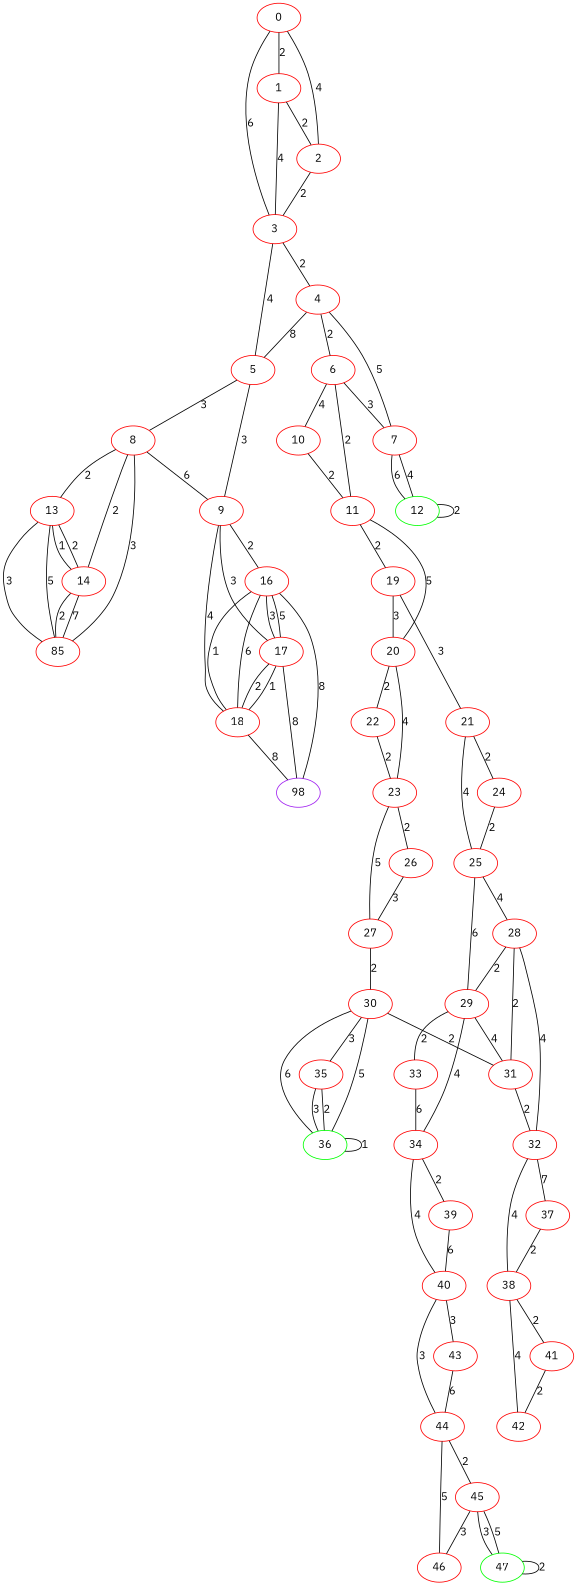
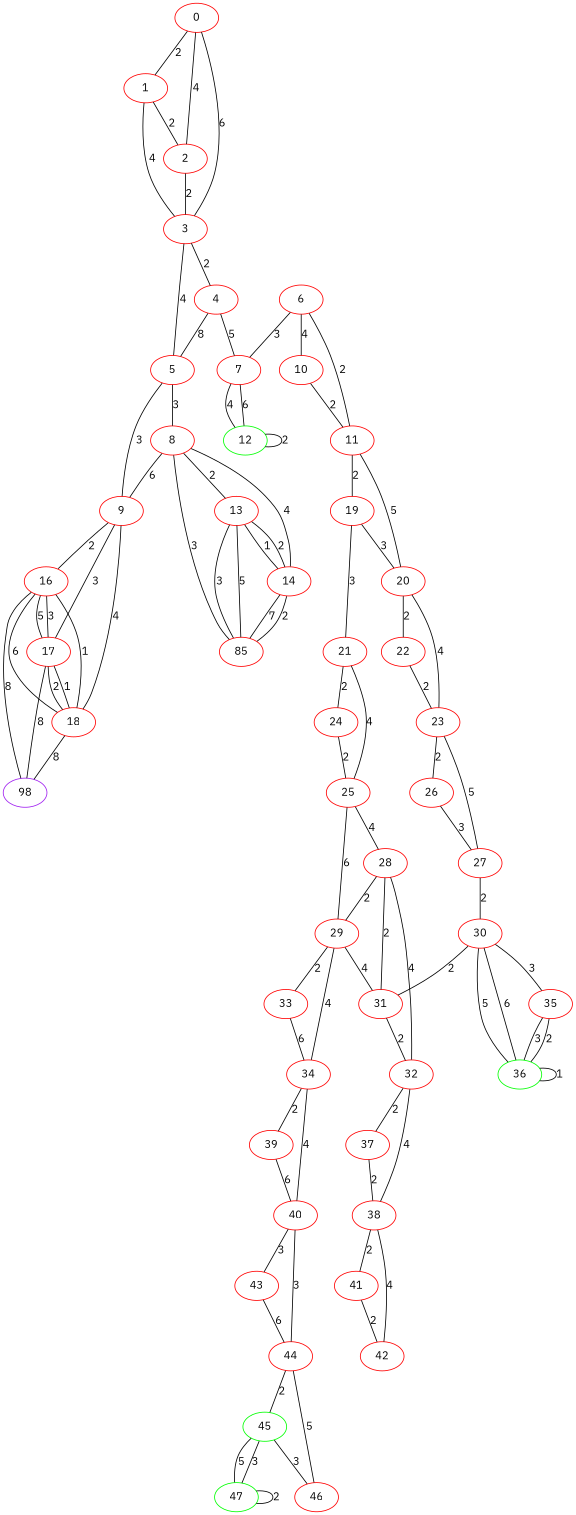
(326, 335) -> none
(116, 511) -> (287, 511)
(545, 1180) -> (396, 1110)
(477, 1497) -> (265, 1427)
